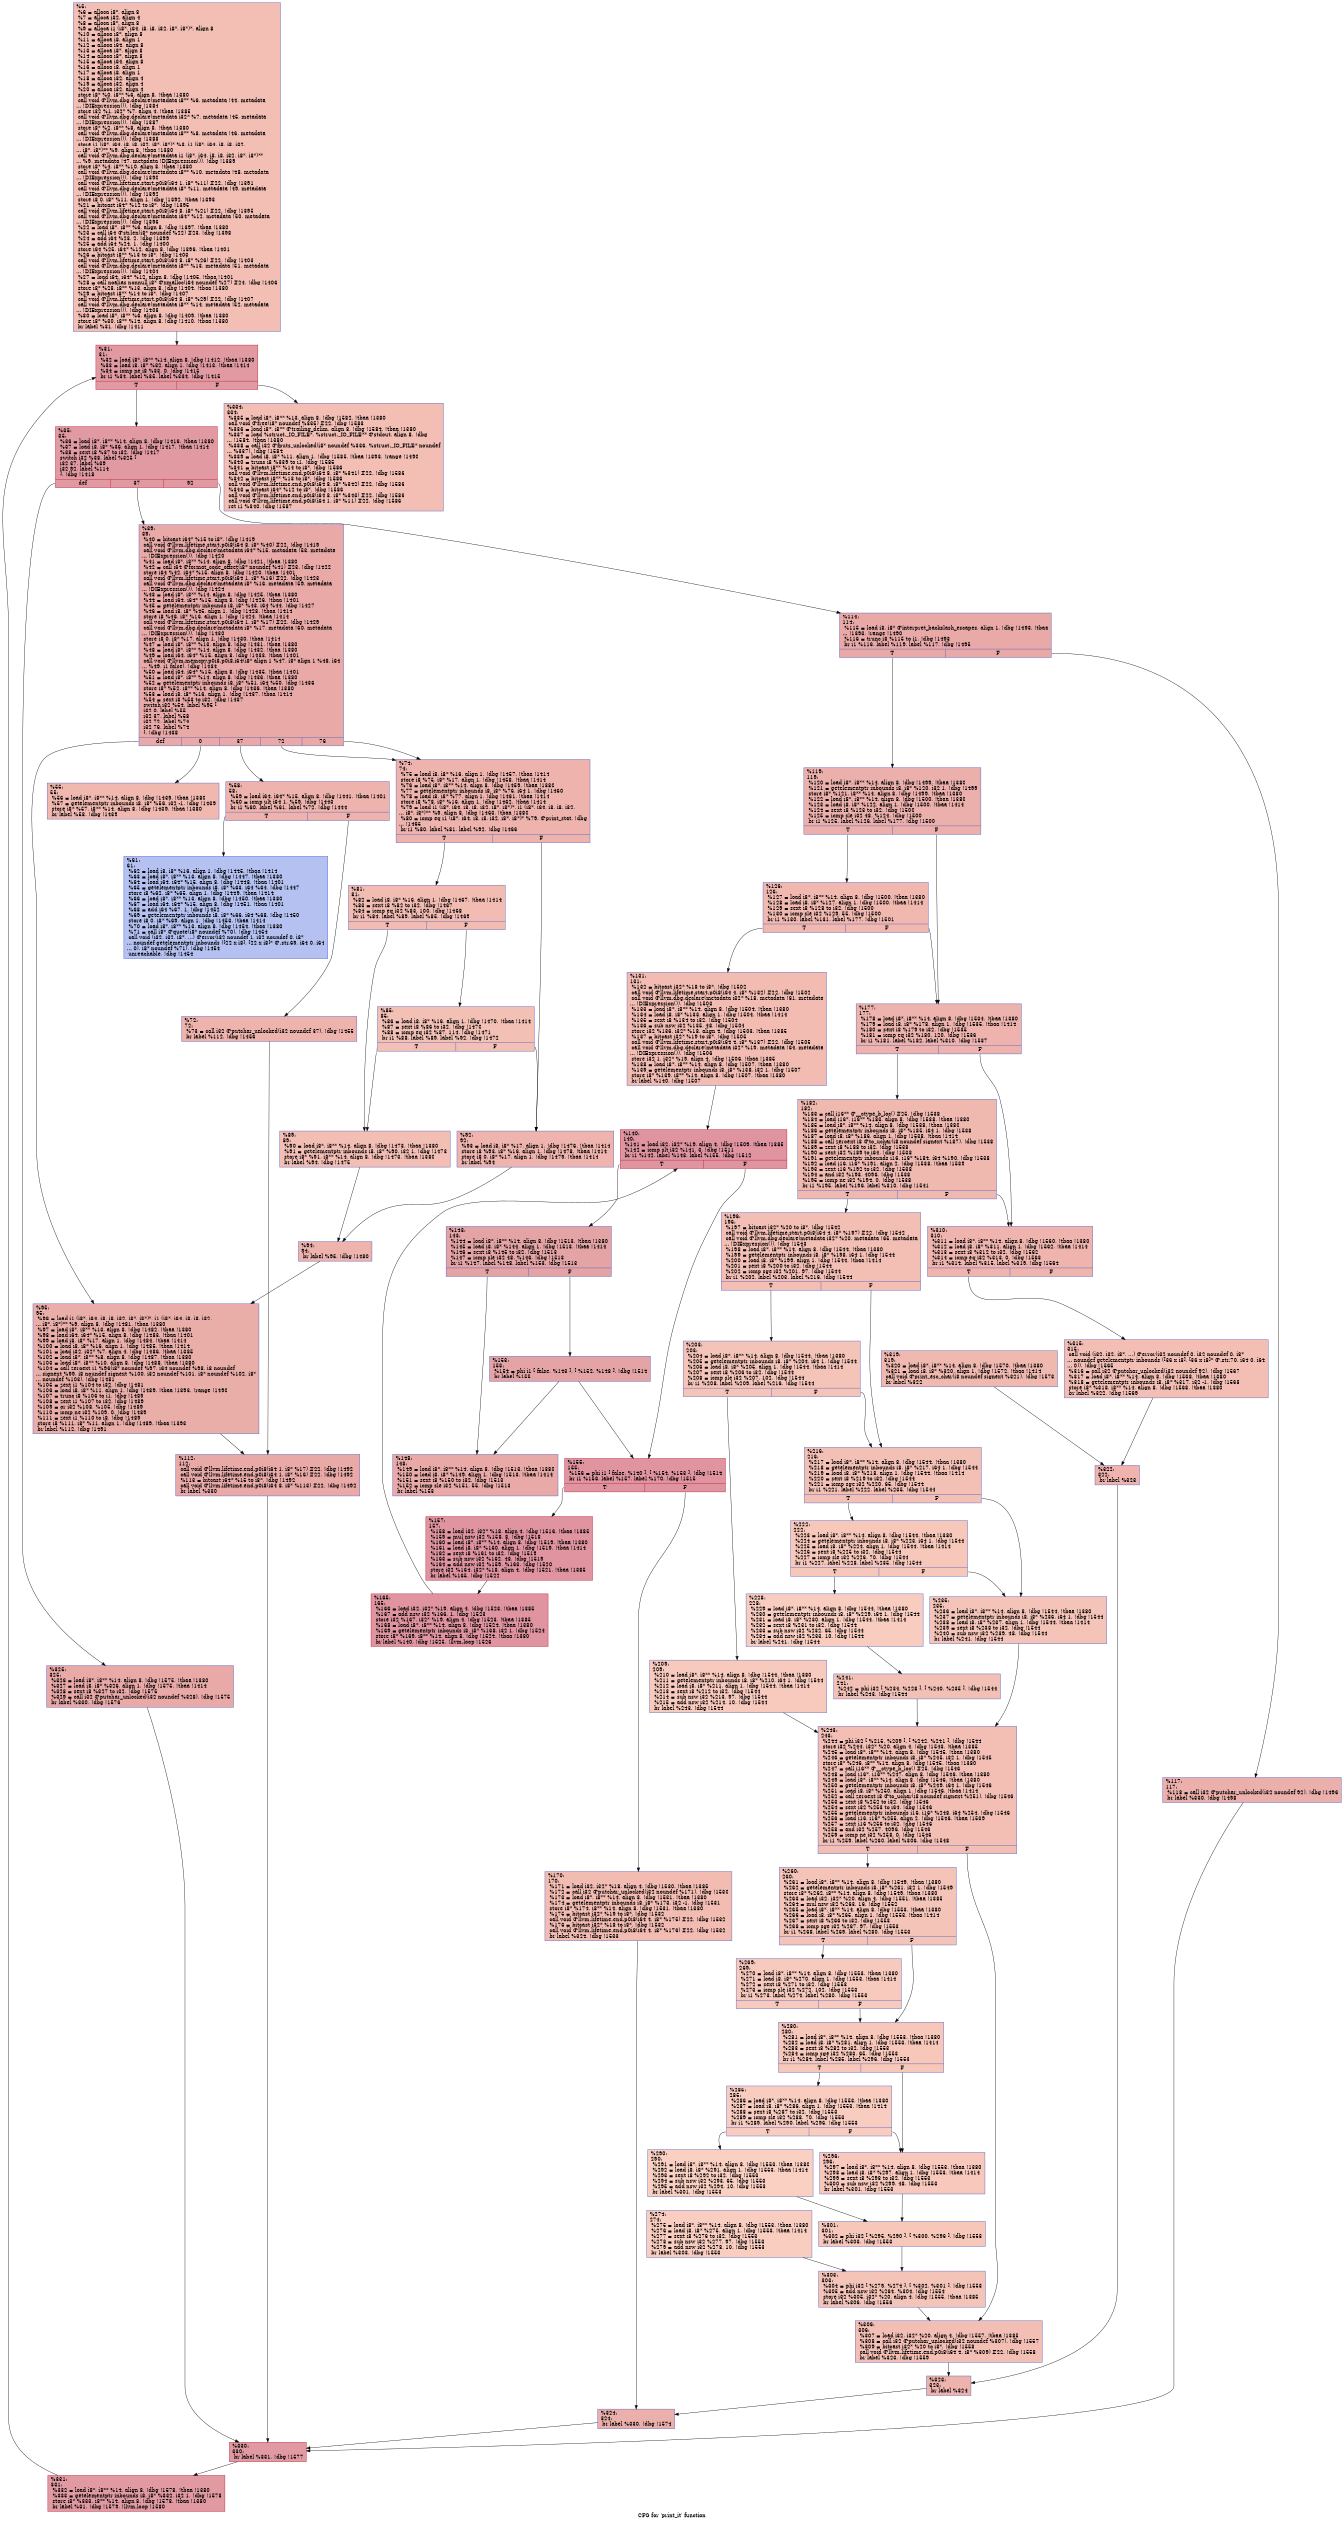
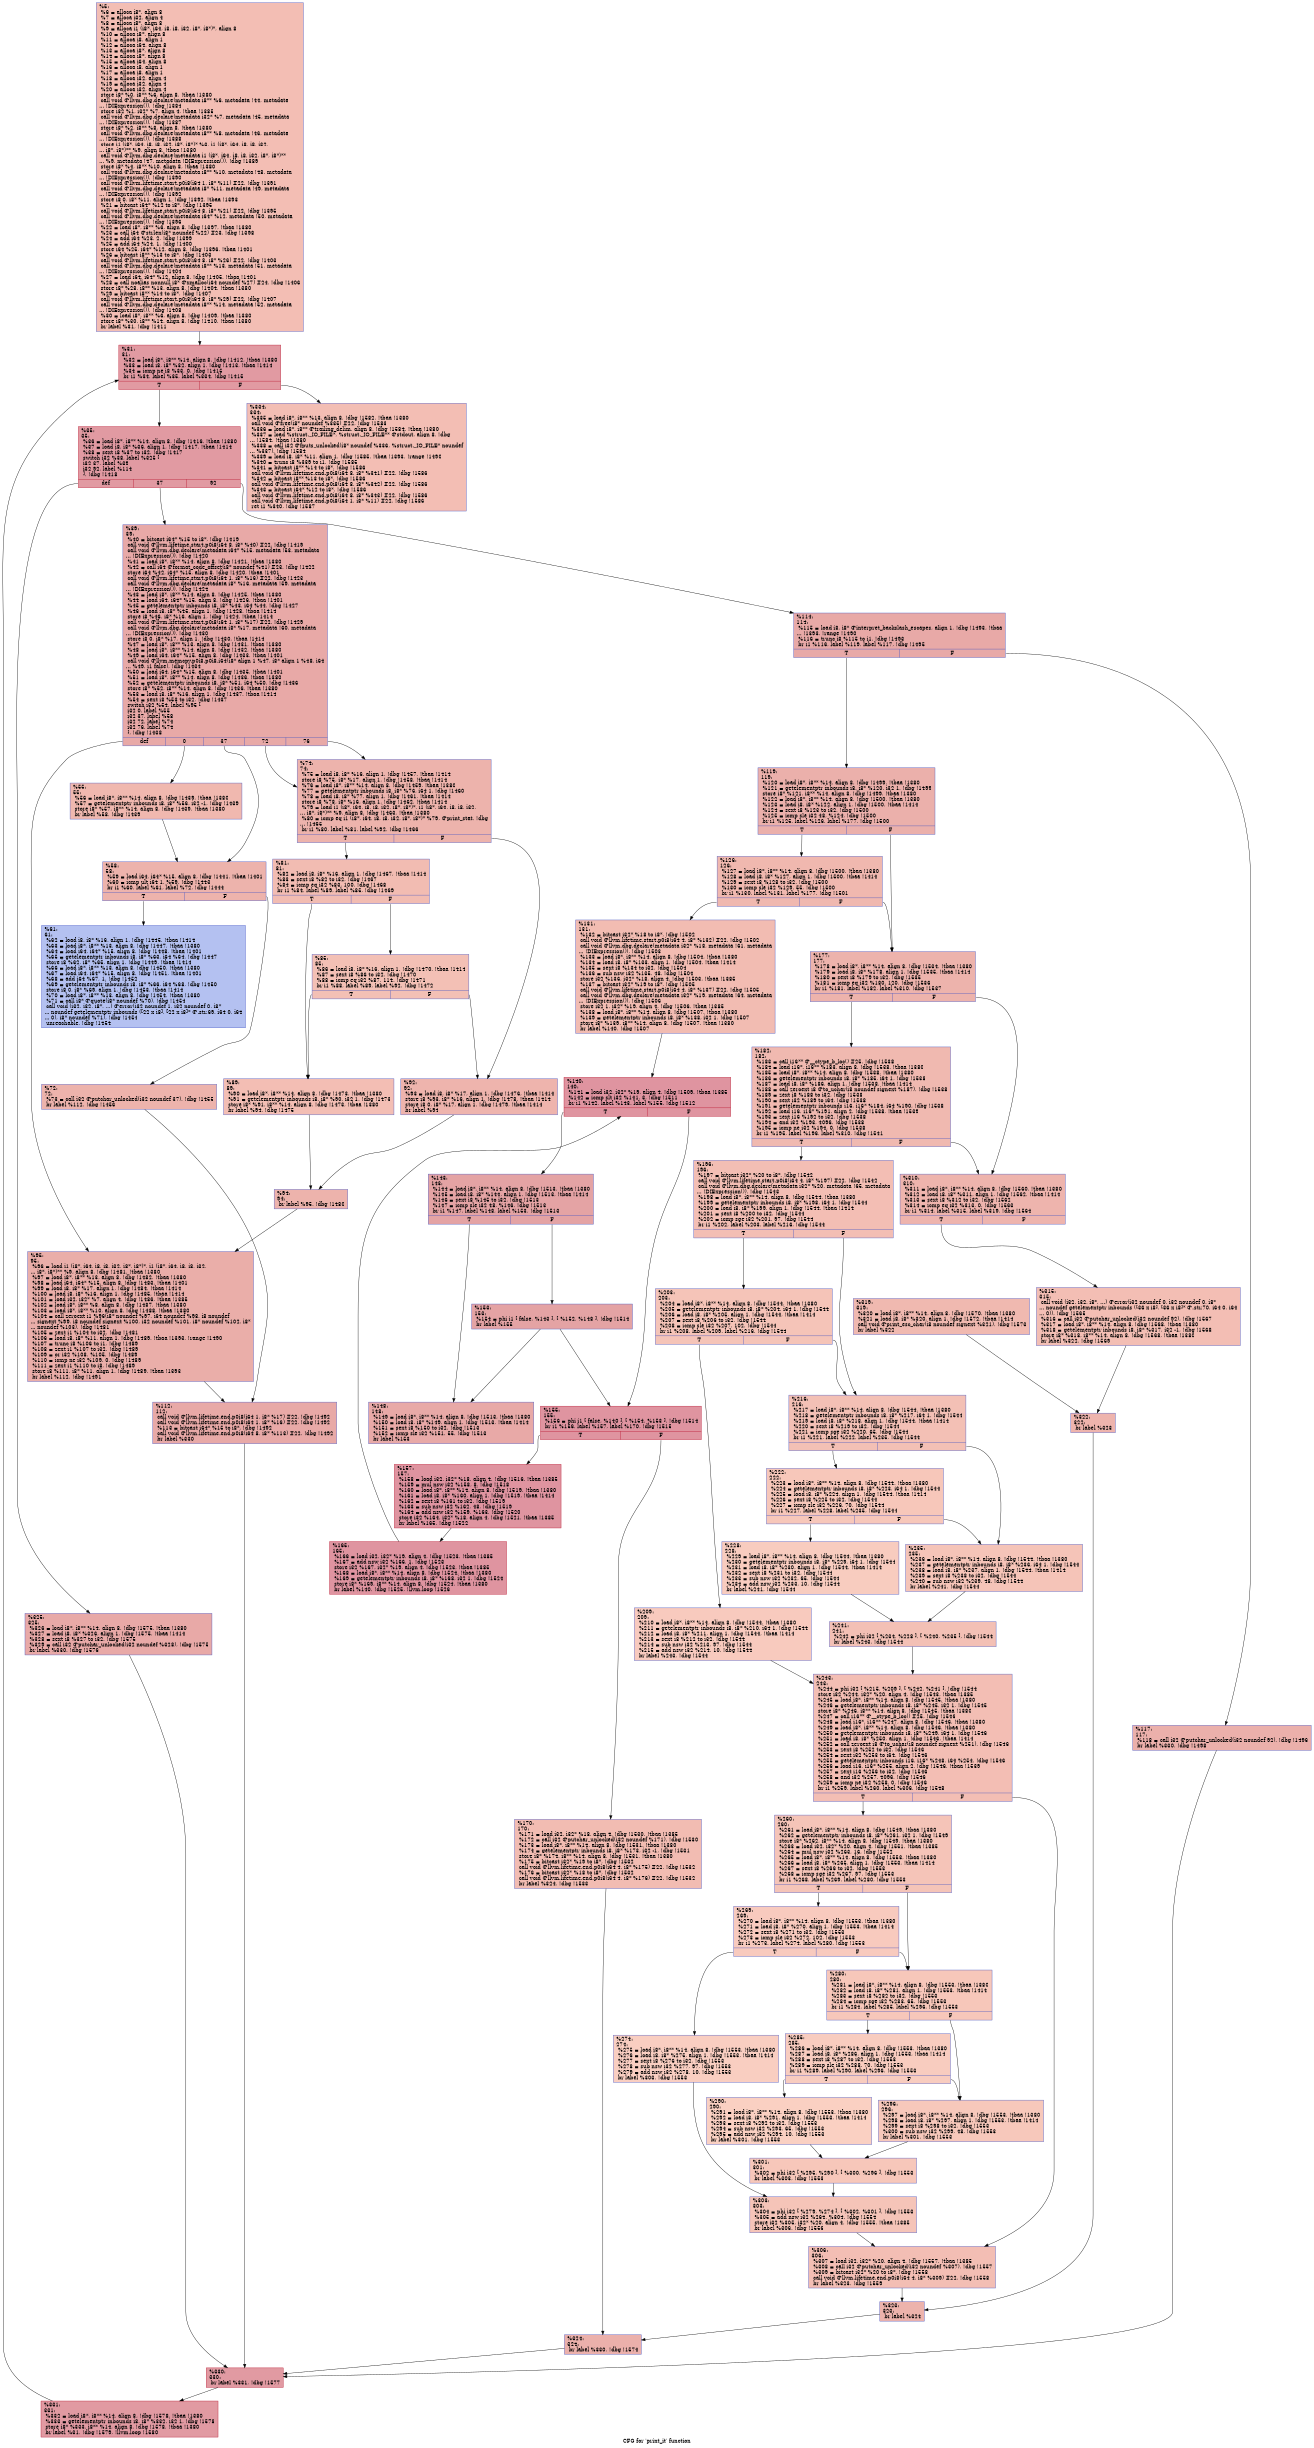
none -> (169, 839)
(1014, 1685) -> (948, 1605)
none -> (700, 1983)
